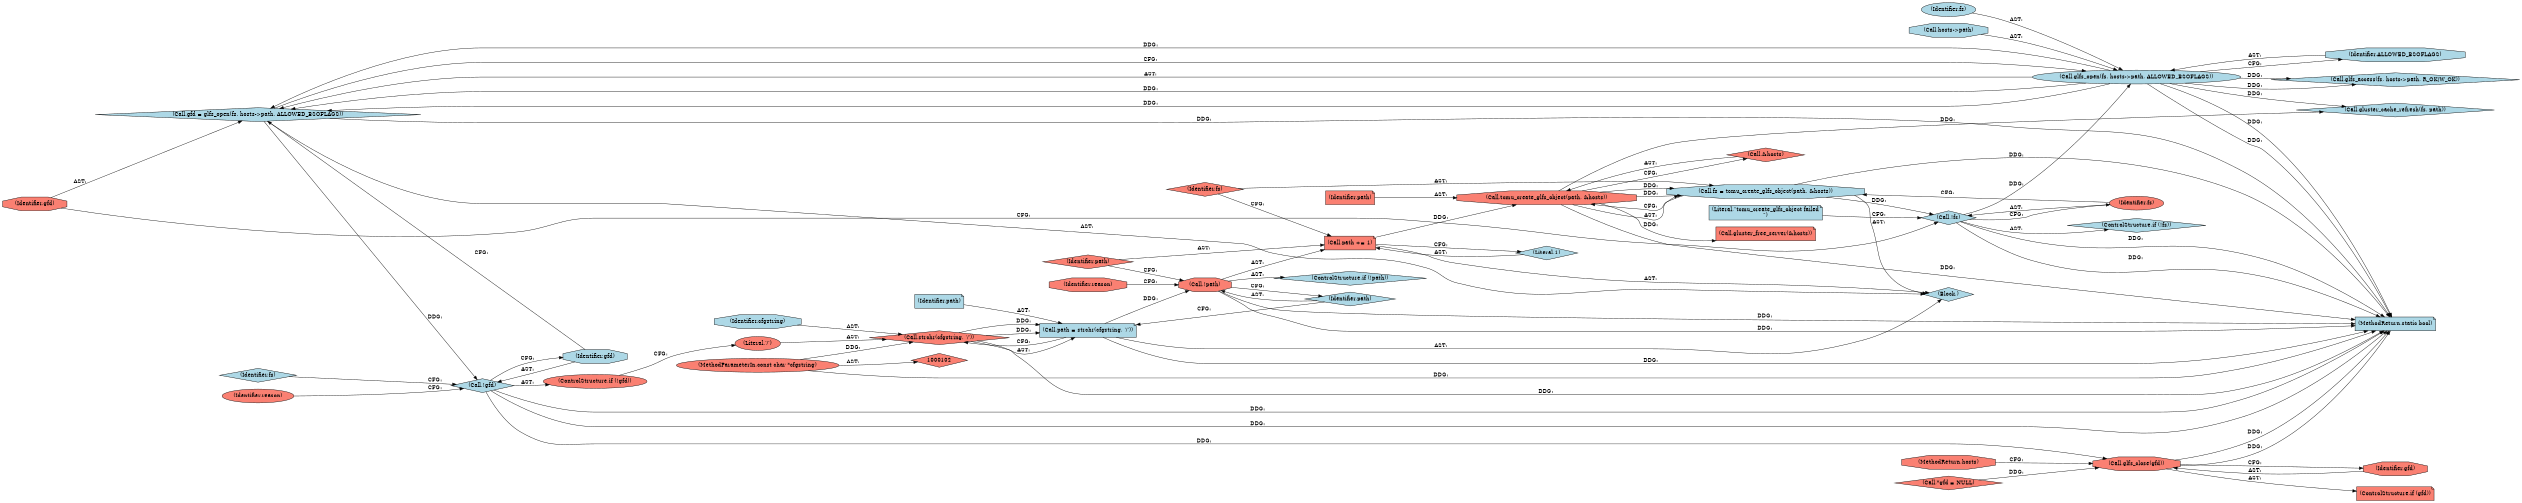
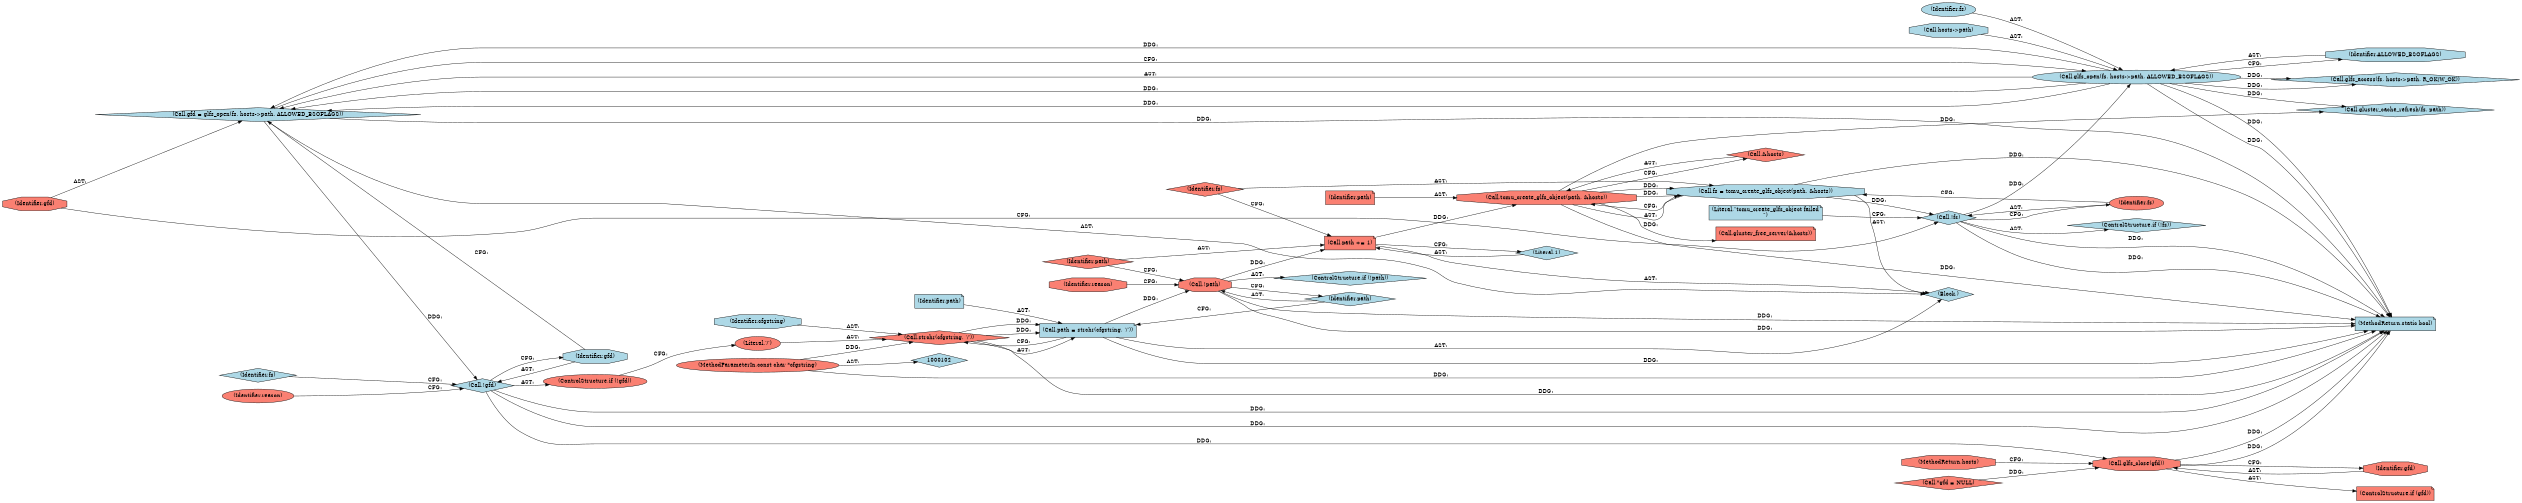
(1259, 263) -> (1259, 263)
(939, 360) -> (939, 360)
